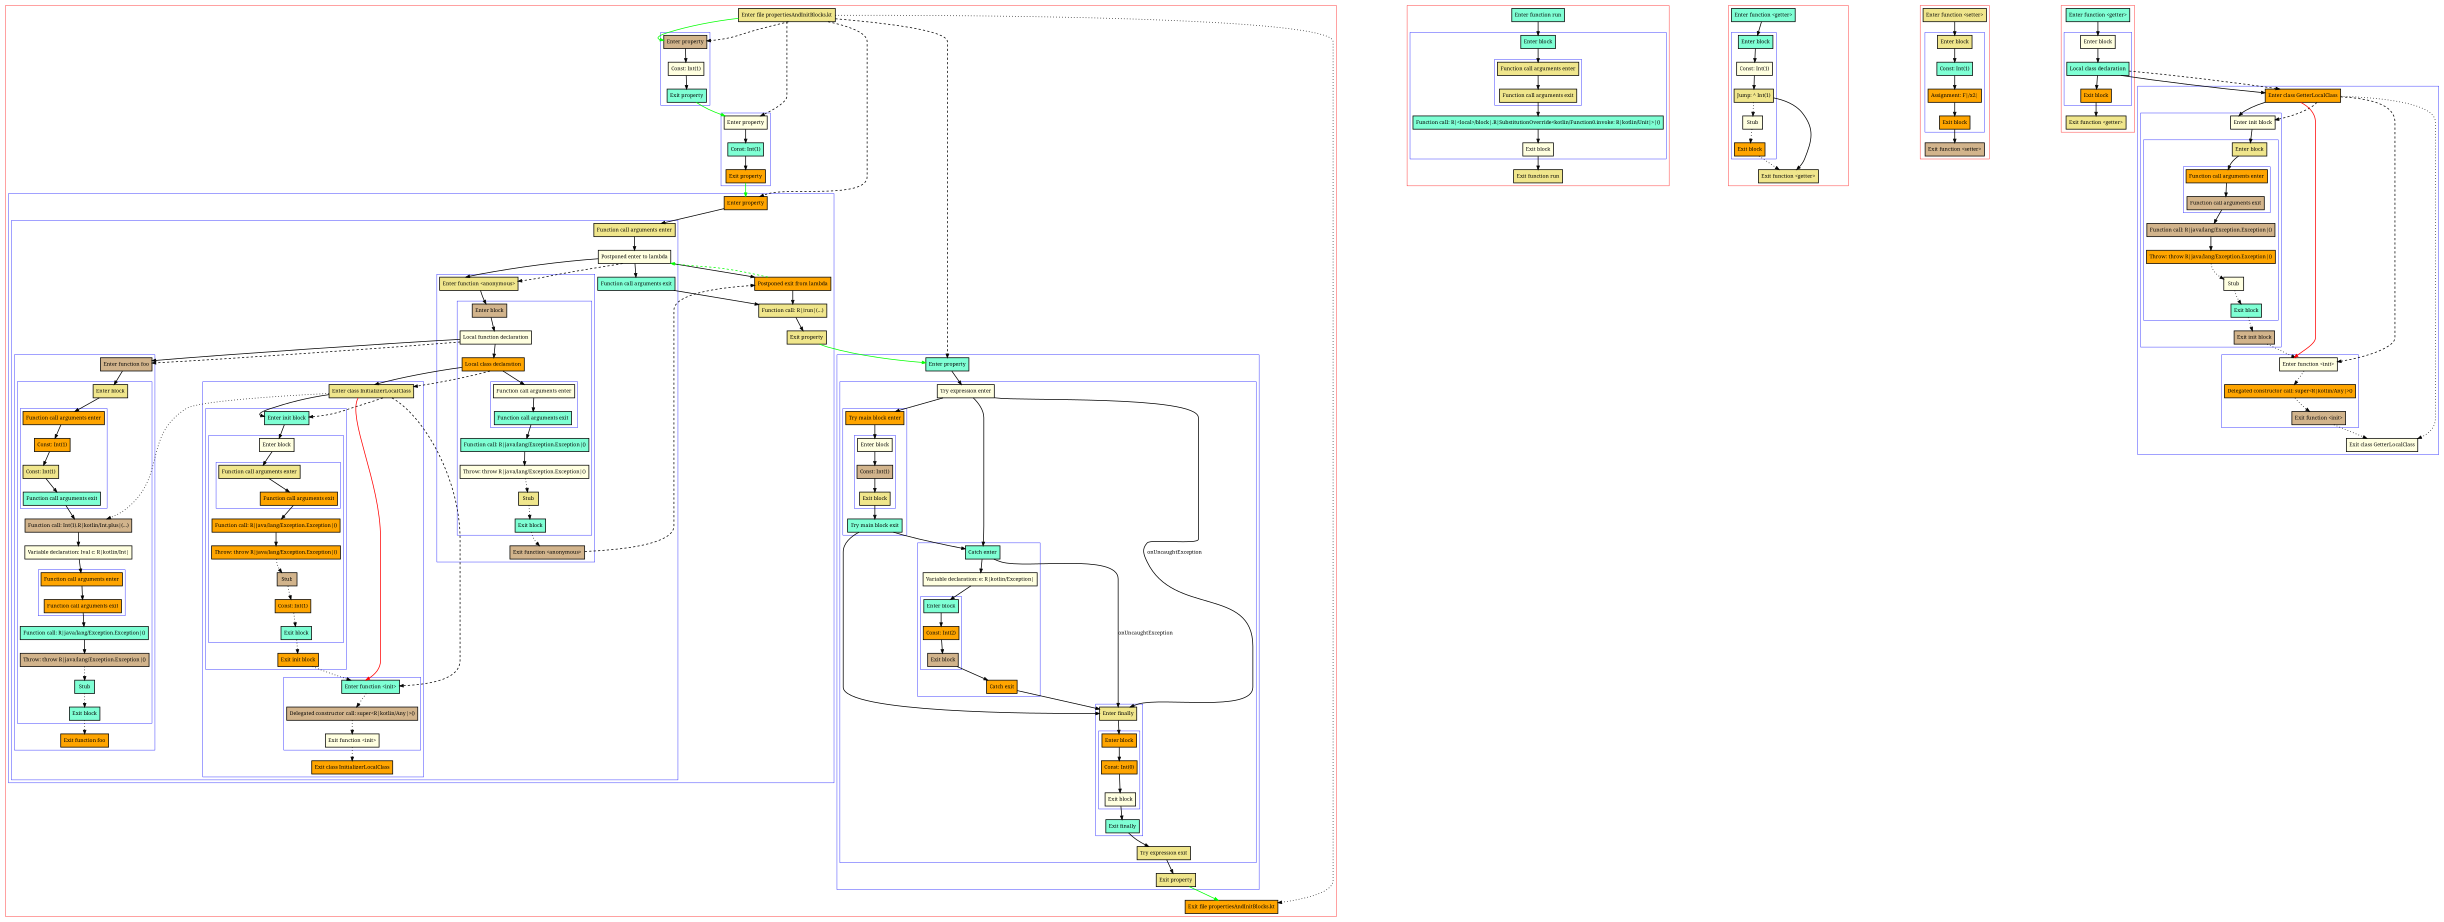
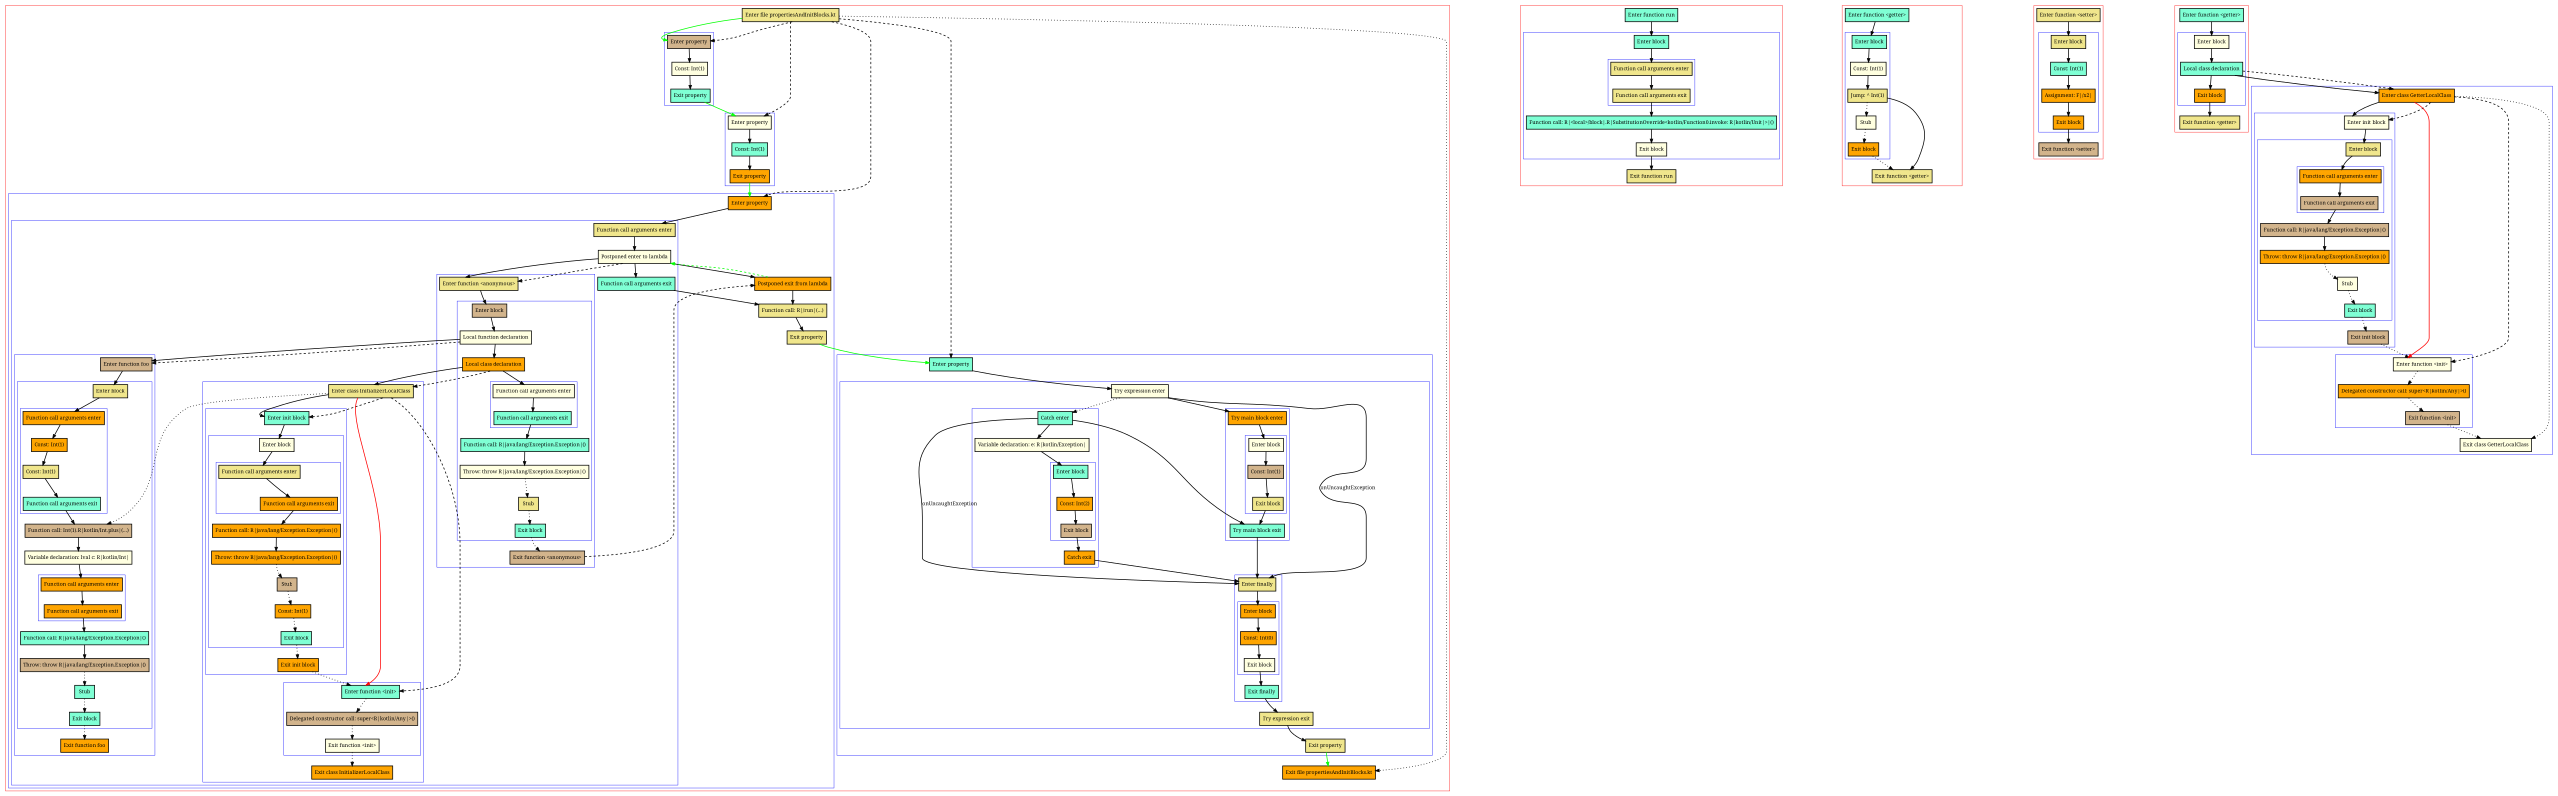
(984, 468) -> (1098, 405)
(926, 541) -> (1164, 458)
